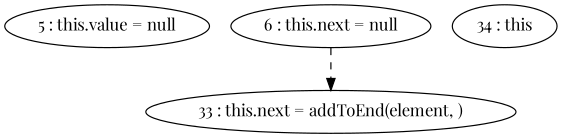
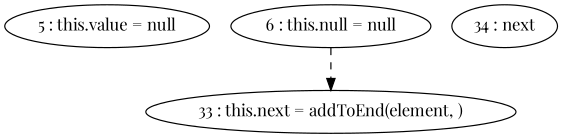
(331, 26) -> (331, 26)
(505, 26) -> (505, 26)
